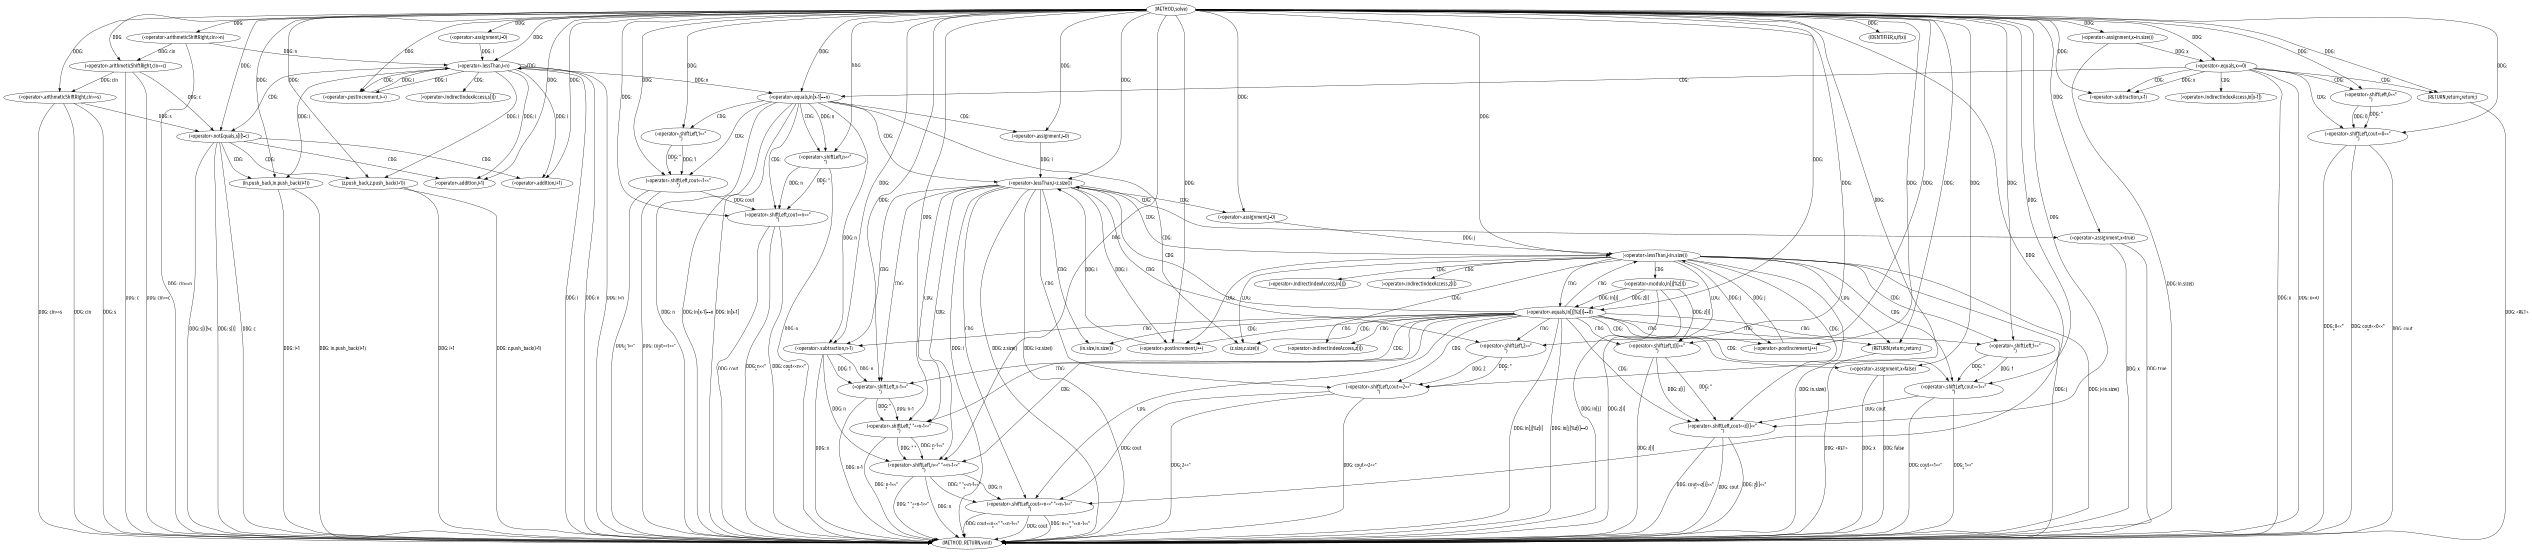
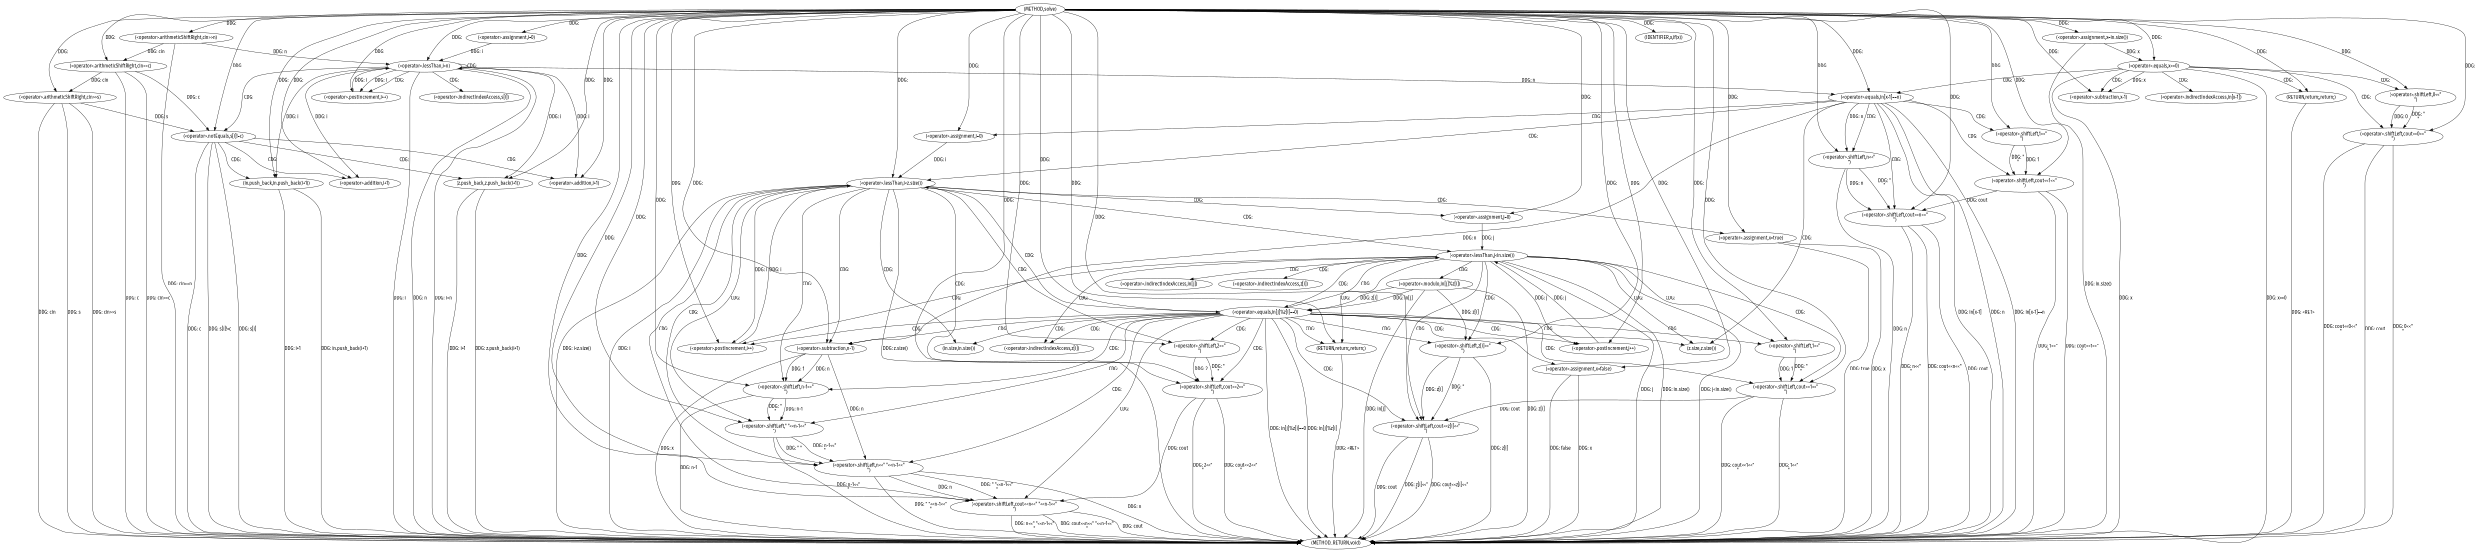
(1480, 54) -> none
